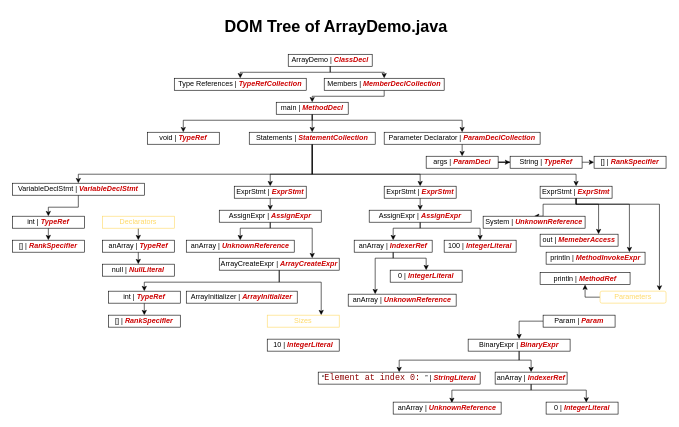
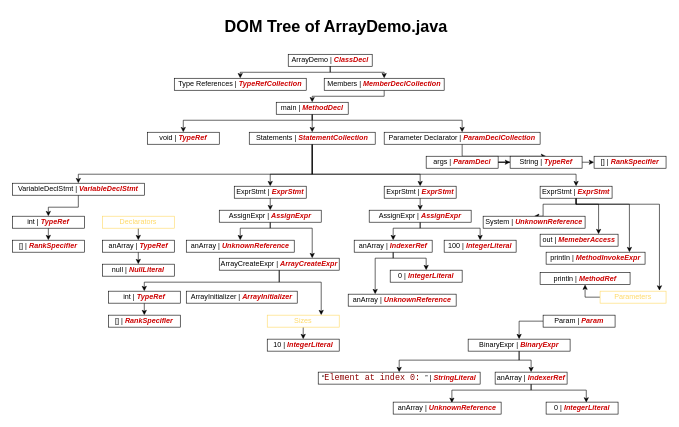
(462, 150) -> (462, 153)
(633, 297) -> (633, 297)
none -> (303, 333)
